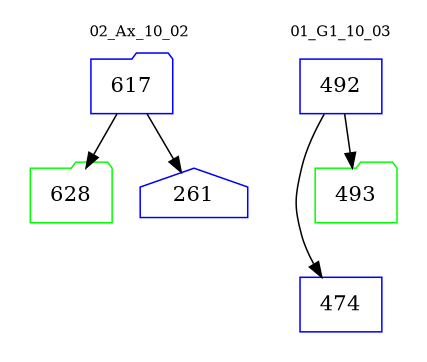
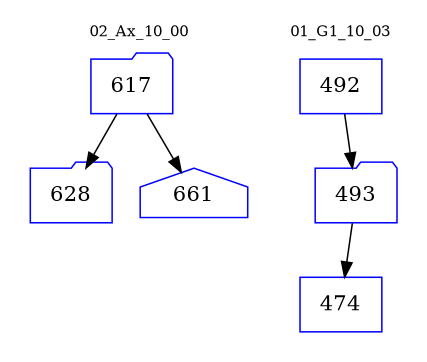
(139, 33) -> (139, 33)
(297, 188) -> (350, 243)
(71, 195) -> (71, 195)
(194, 195) -> (194, 195)
(356, 195) -> (356, 195)
